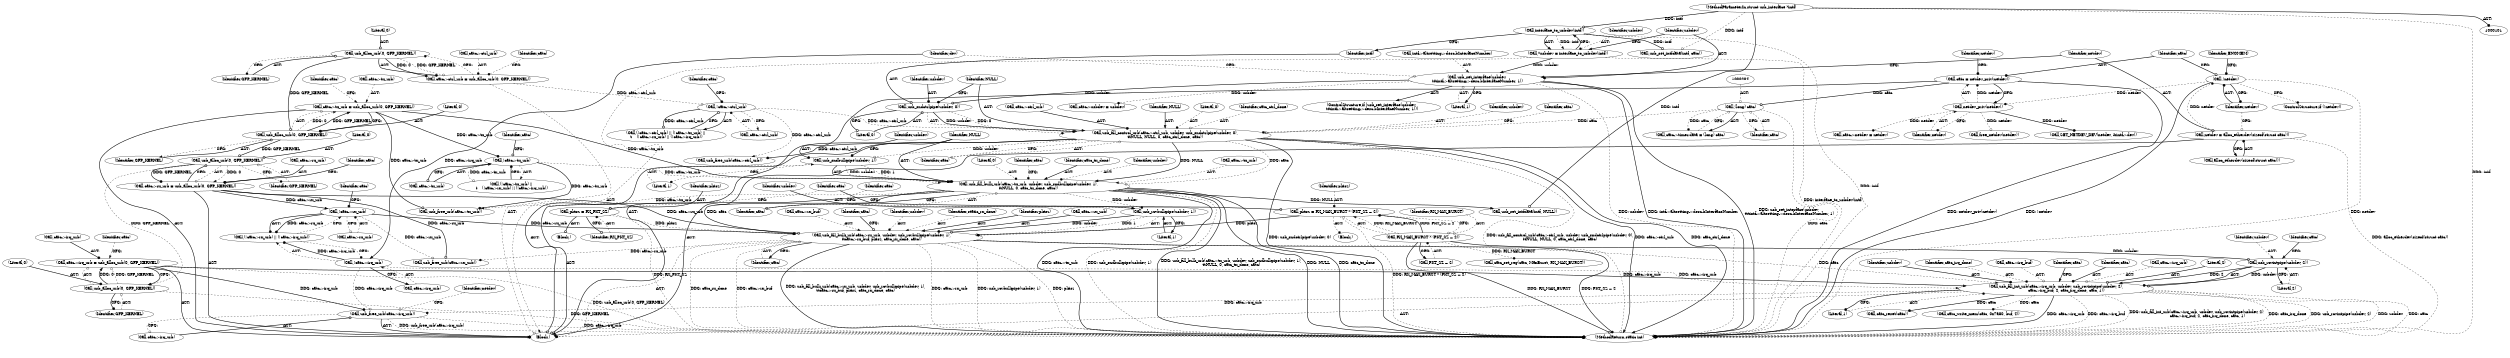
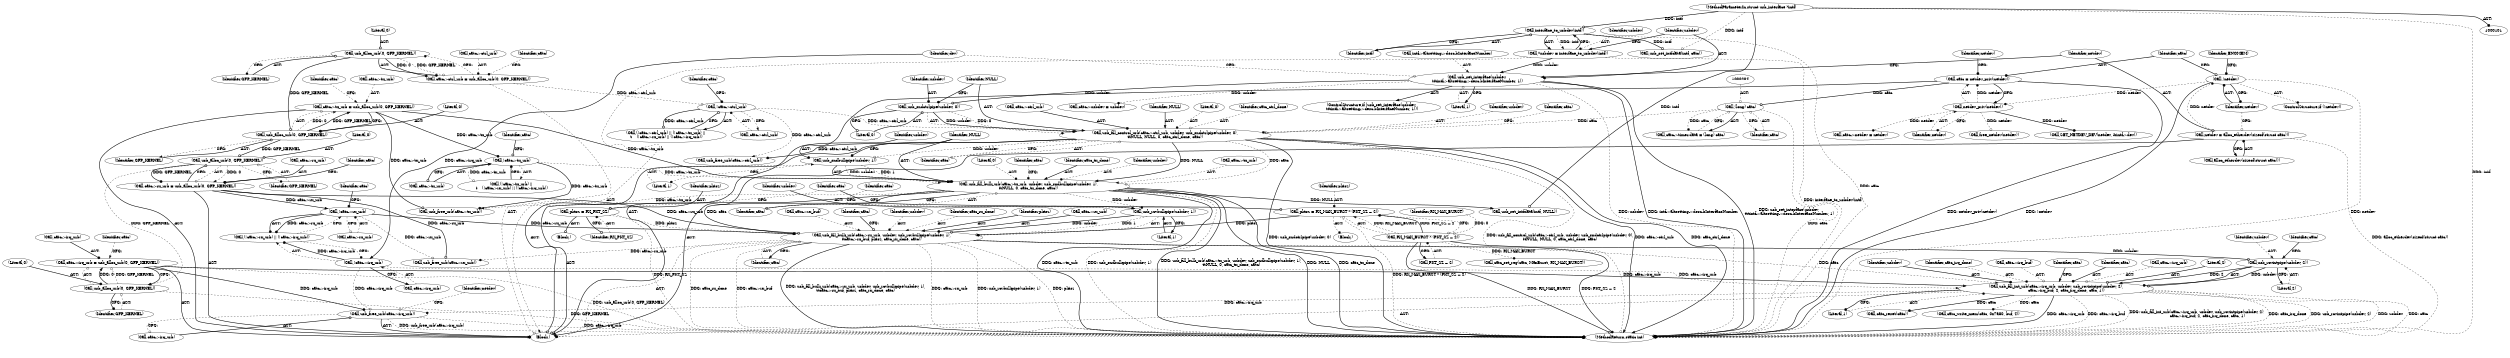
(1093, 57) -> (1452, 45)
(2279, 93) -> (2279, 93)
(1869, 186) -> (1869, 186)
(972, 212) -> (972, 212)
(1481, 224) -> (1481, 224)
